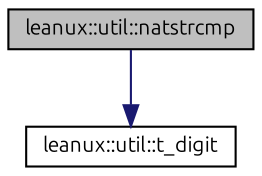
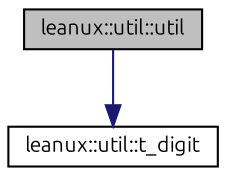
(131, 29) -> (113, 29)
